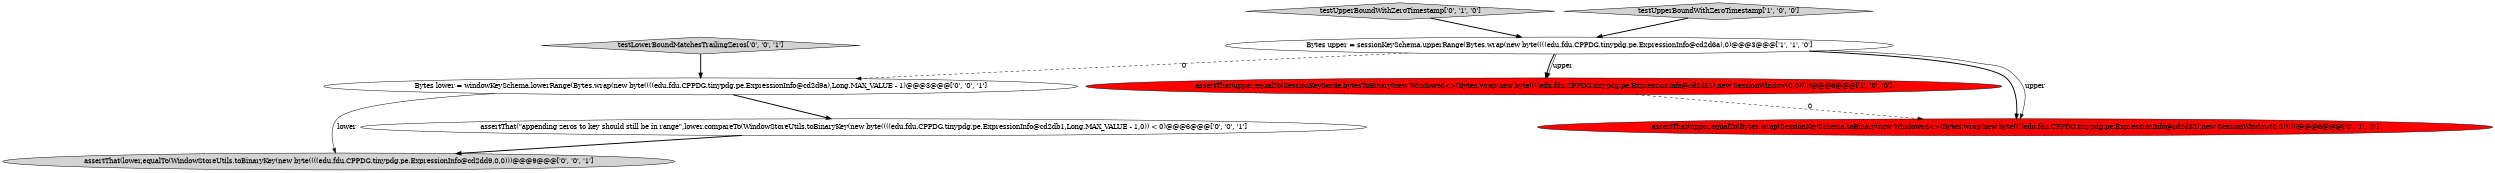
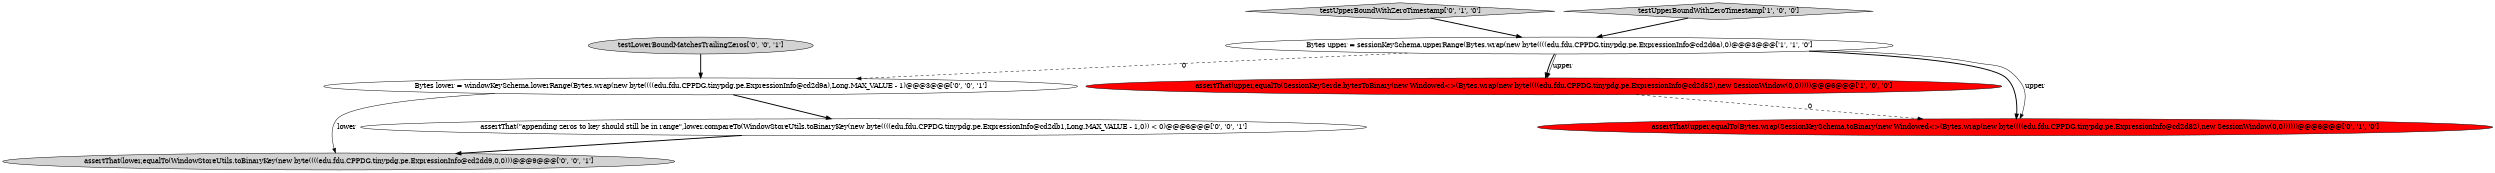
(701, 46) -> (701, 46)
